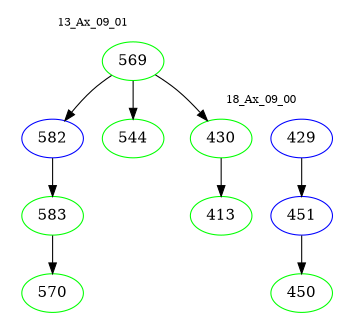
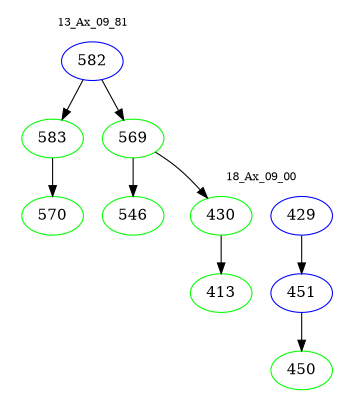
(93, 23) -> (93, 23)
(90, 92) -> (110, 95)
(133, 138) -> (133, 216)
